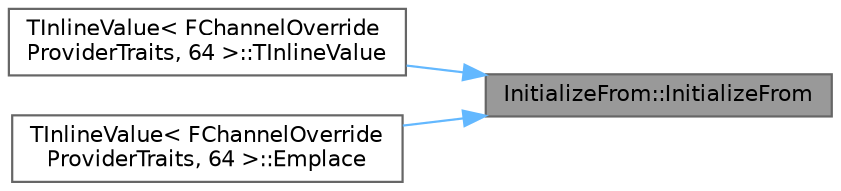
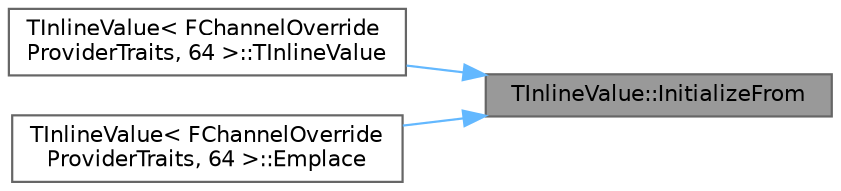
(659, 95) -> (659, 95)
